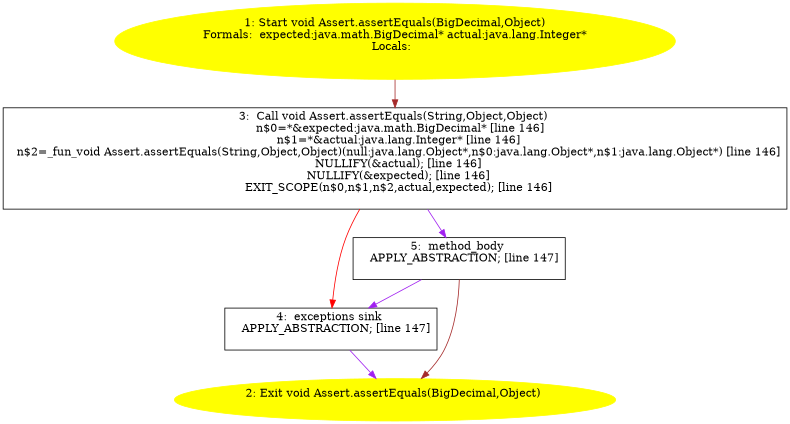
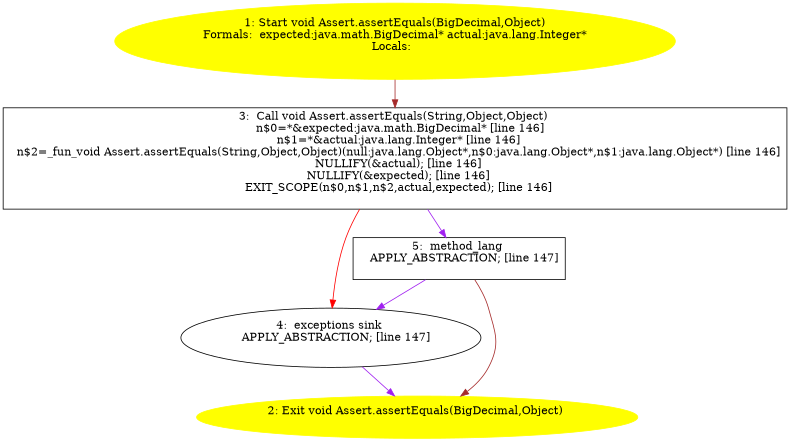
(459, 259) -> (459, 259)
(331, 329) -> (331, 338)
